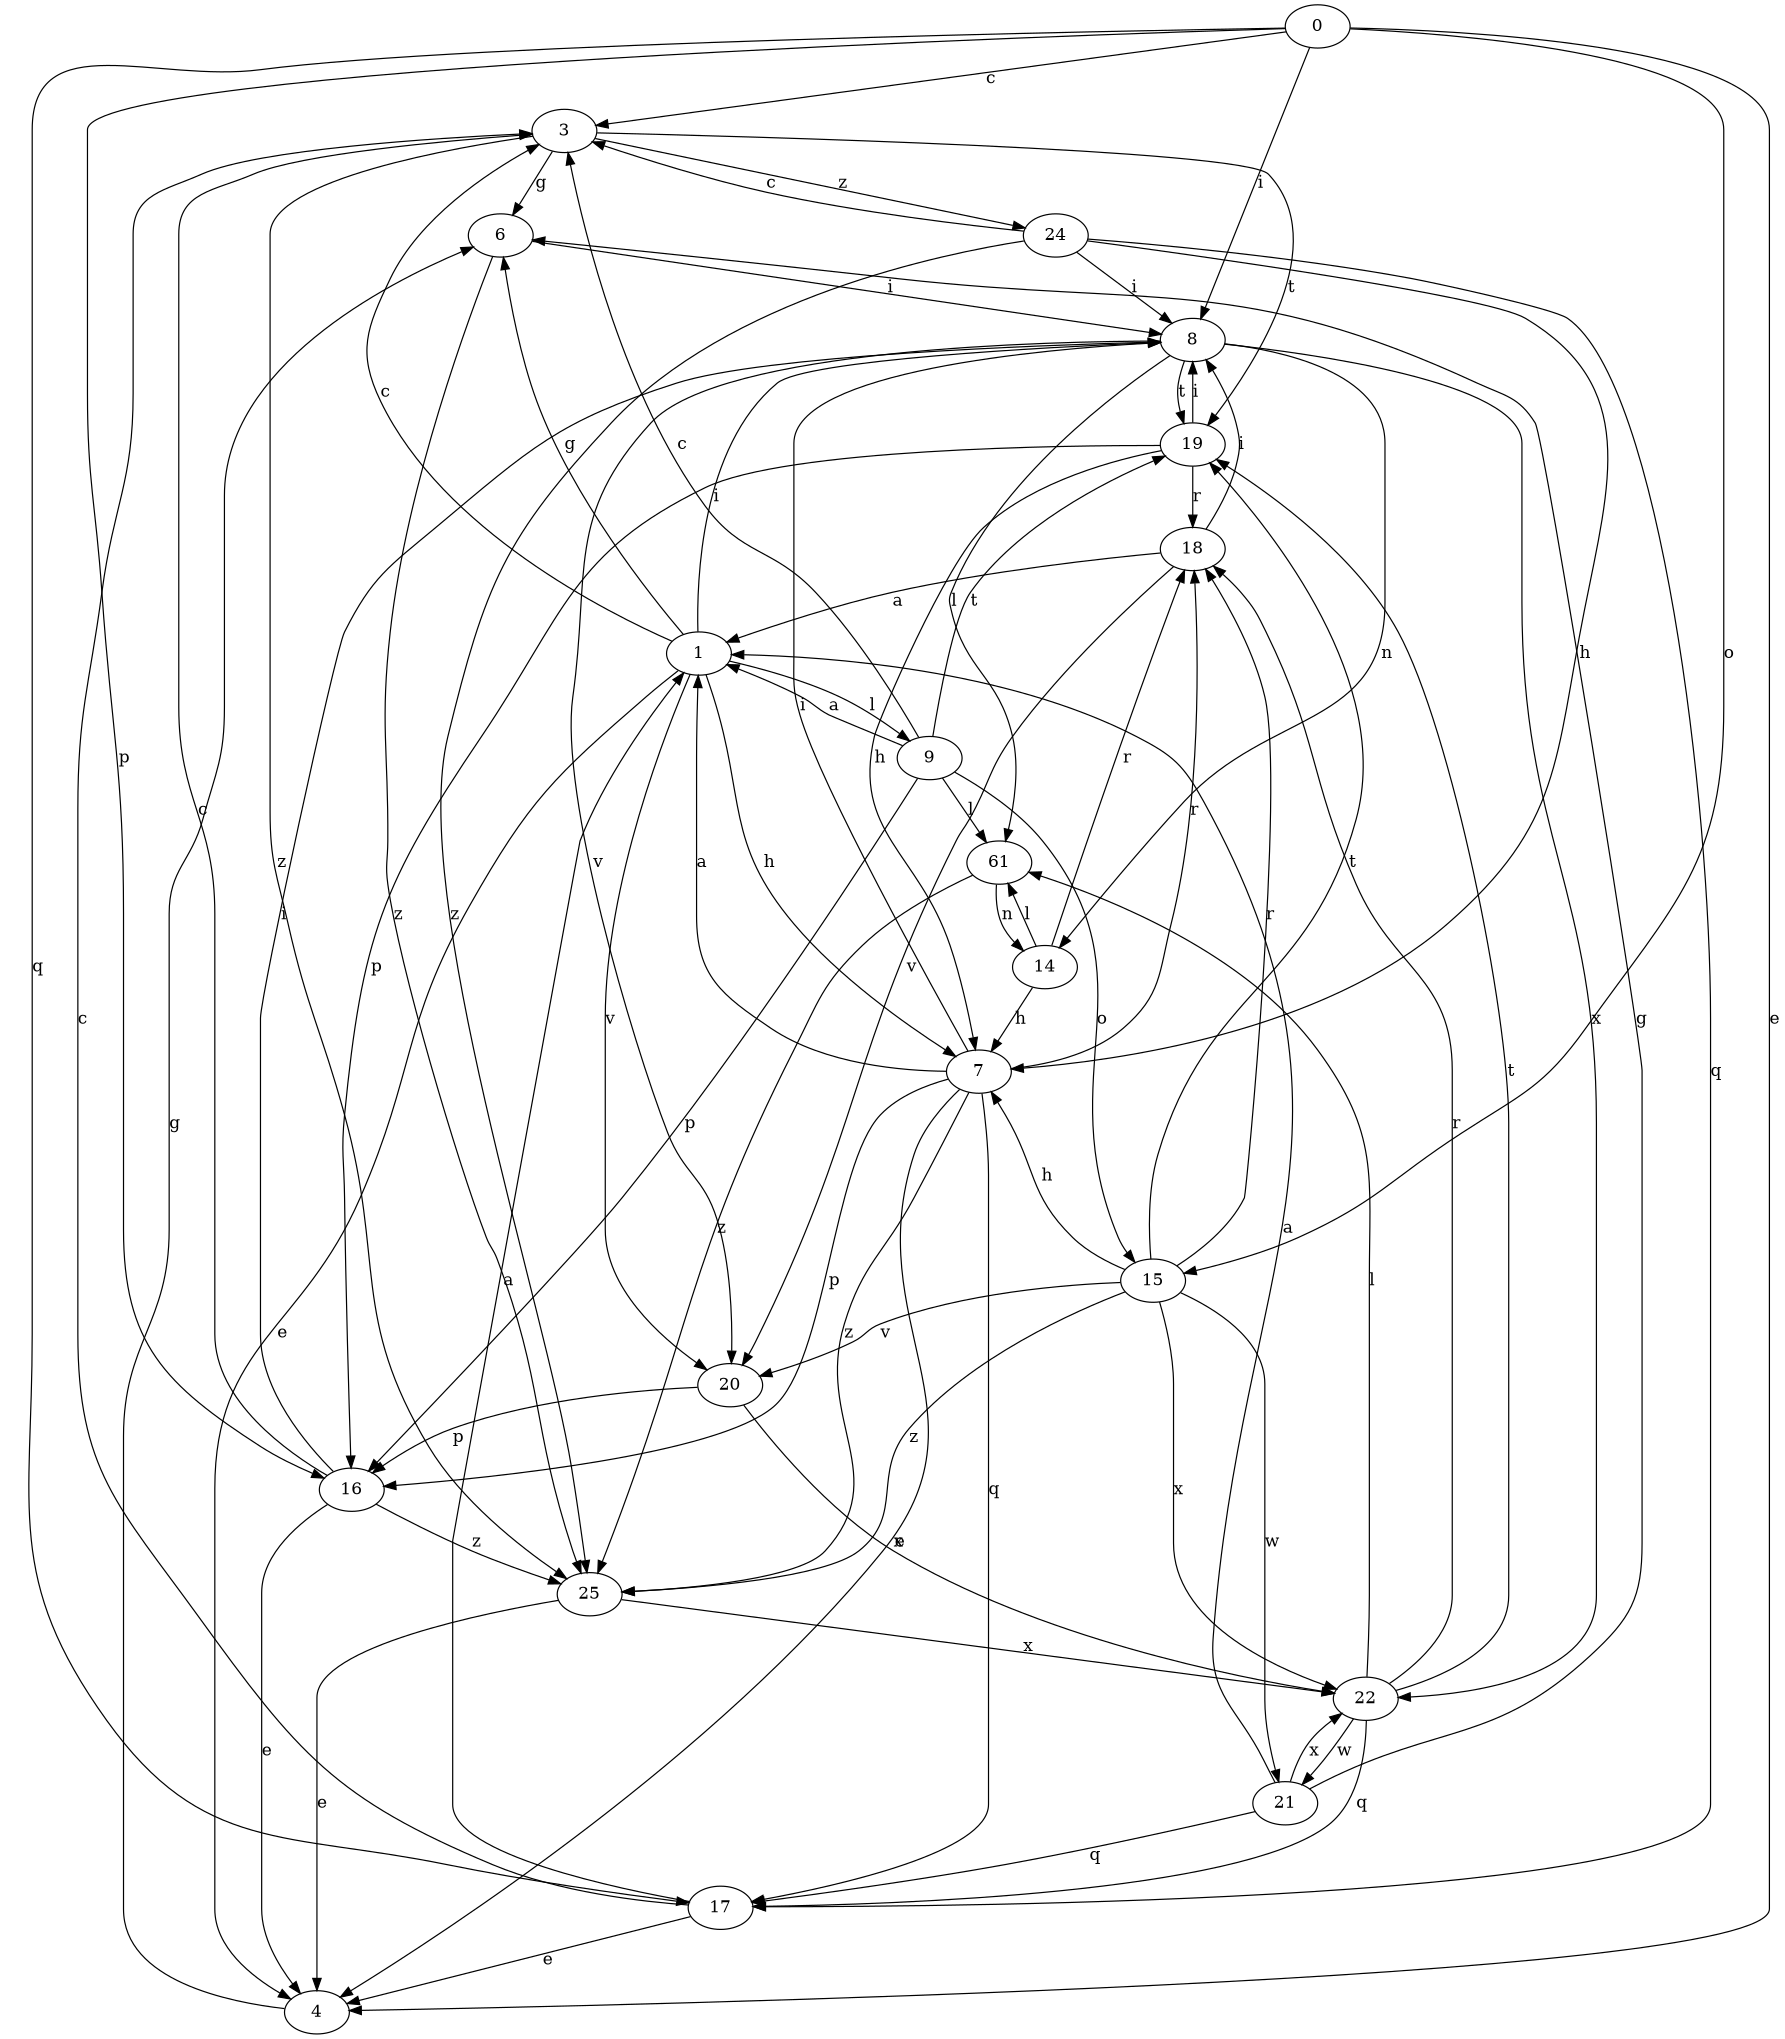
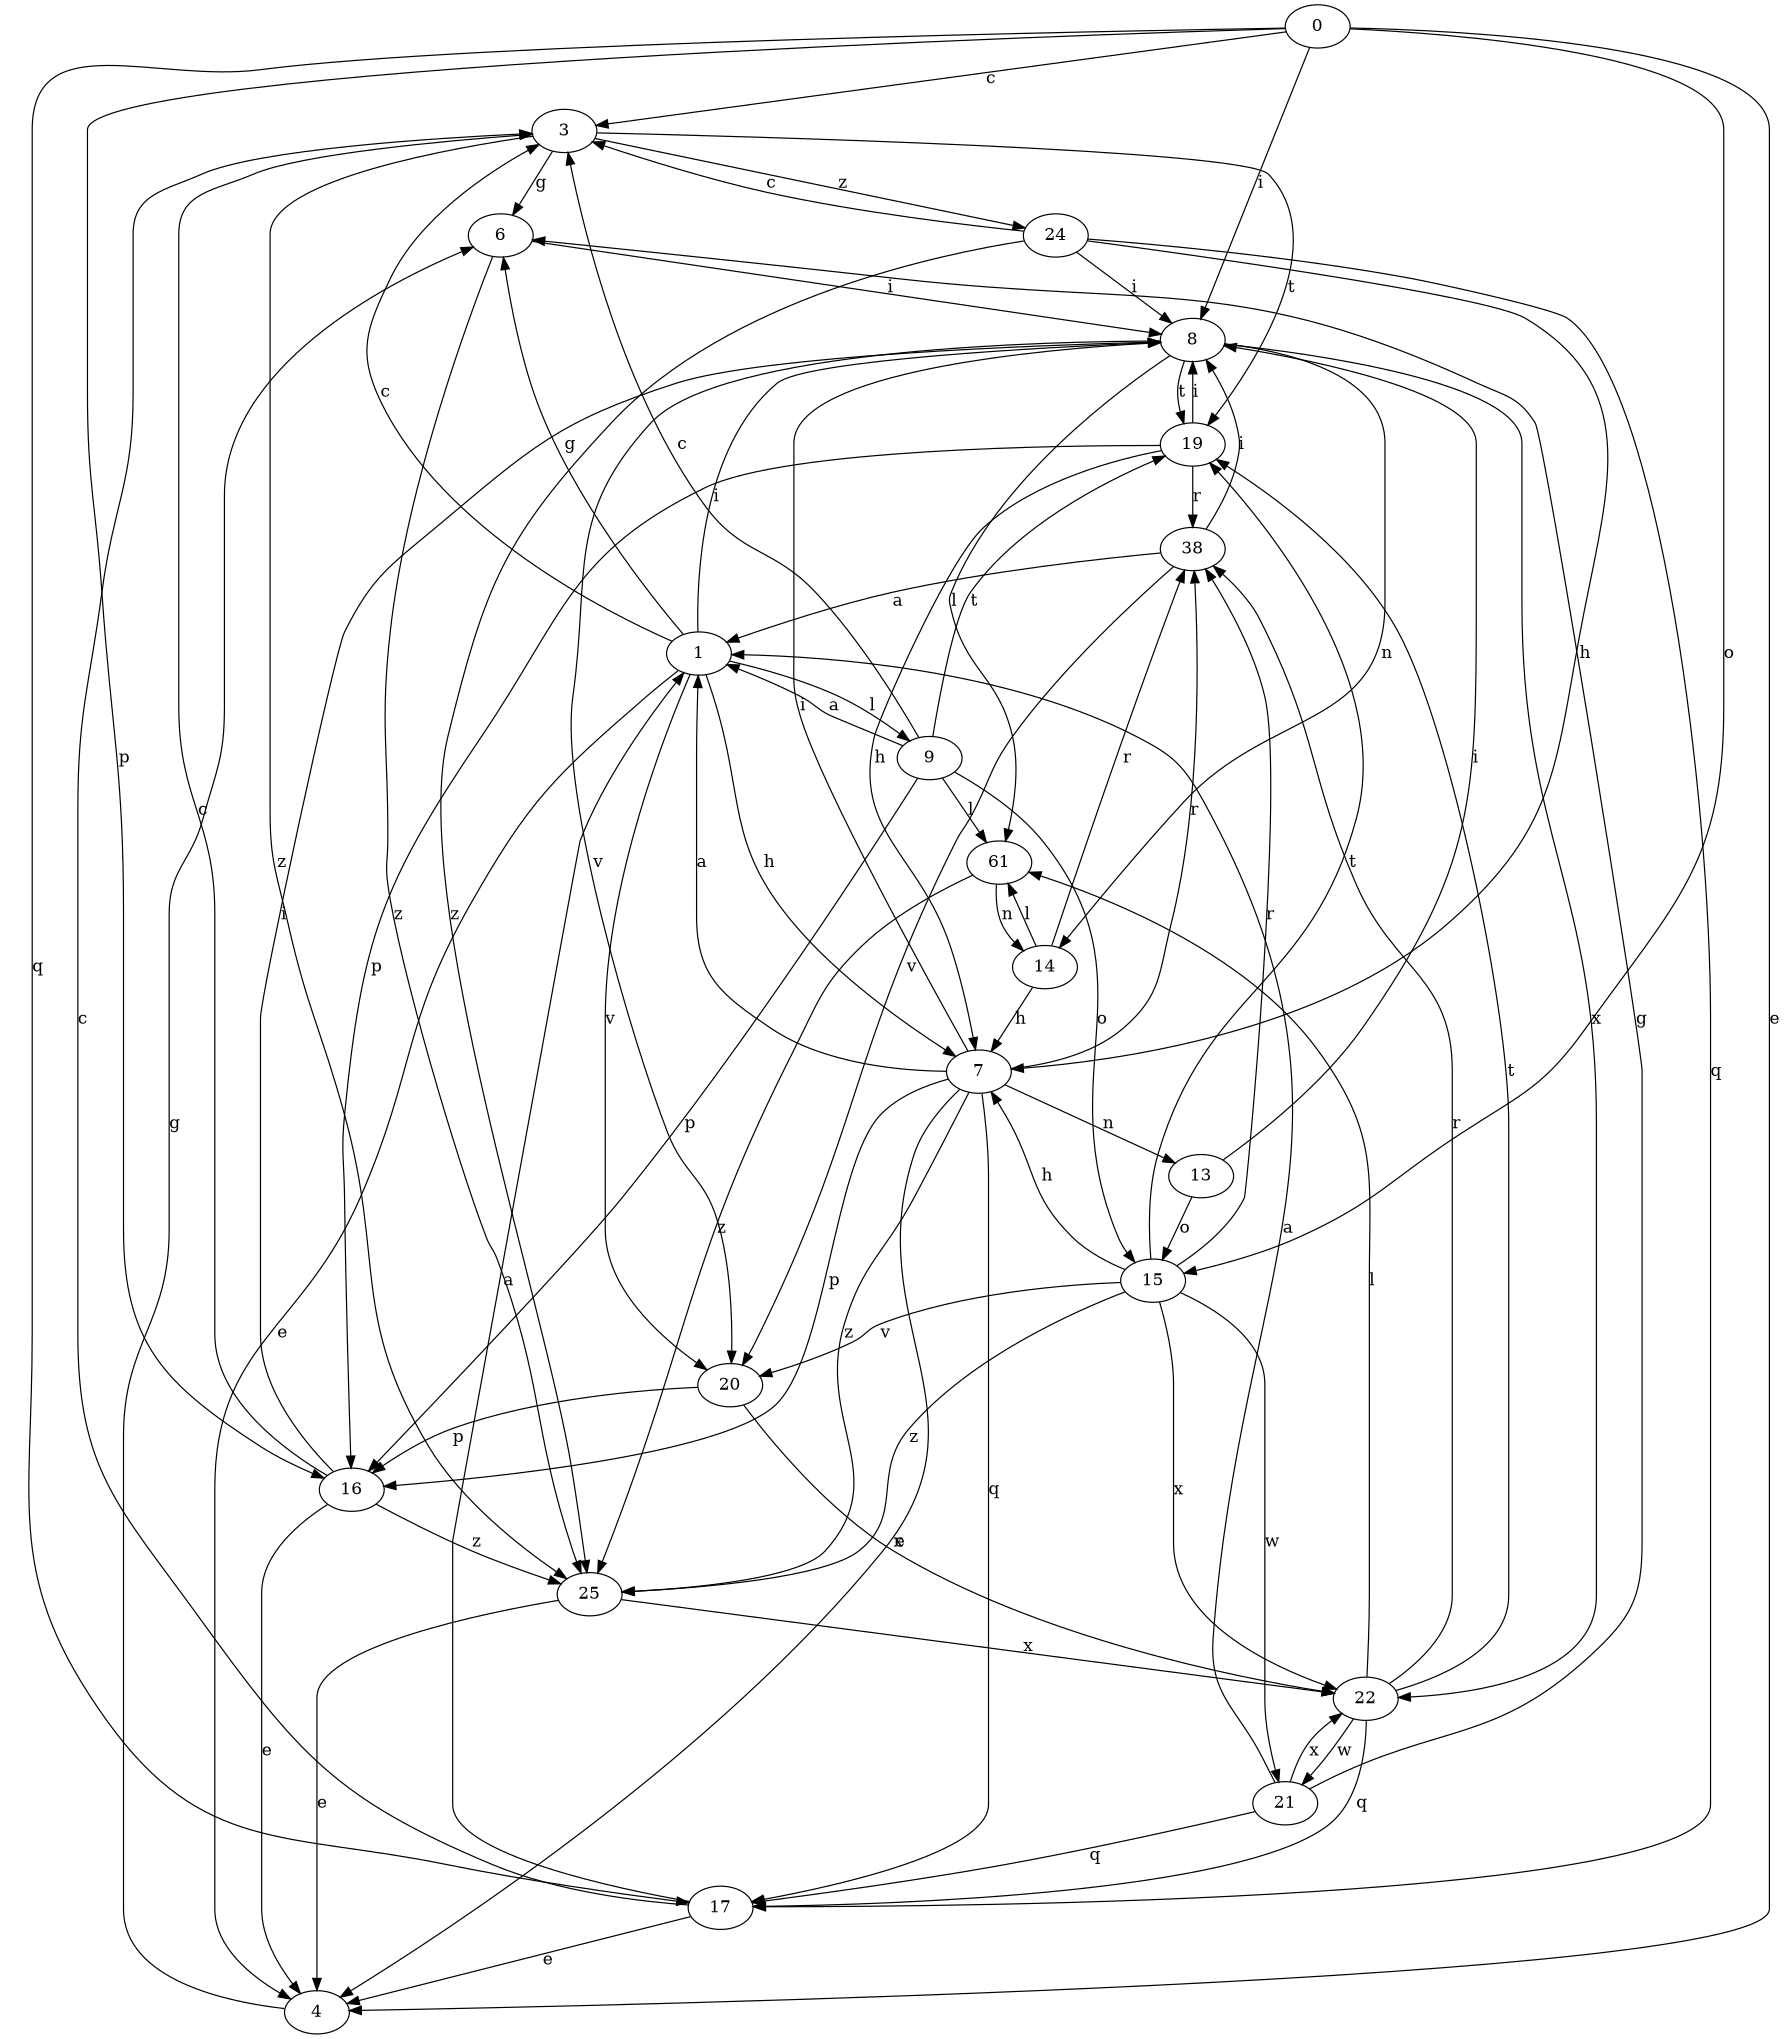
(1193, 549) -> (1193, 549)
none -> (1201, 1176)
